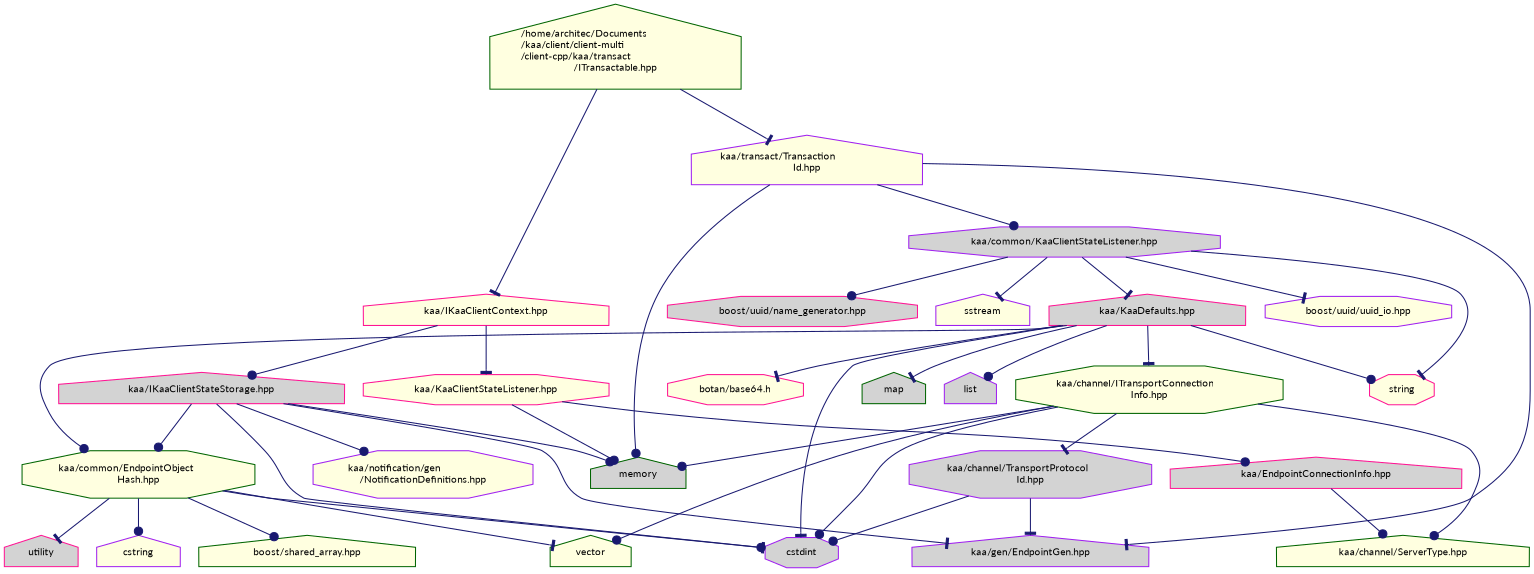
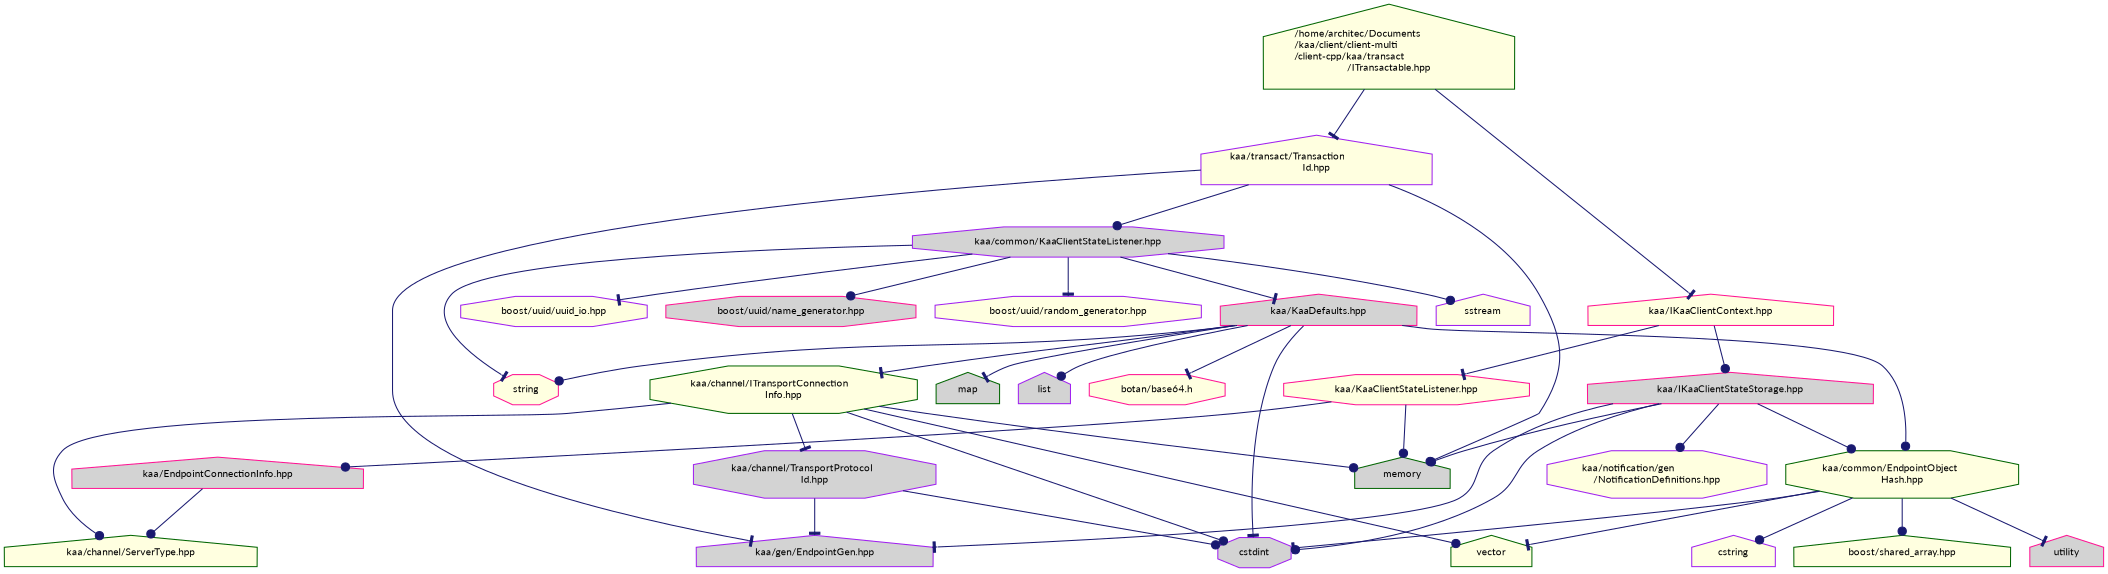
(1025, 276) -> (1308, 273)
none -> (1068, 311)
